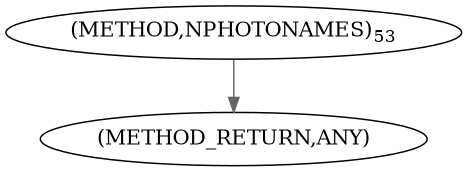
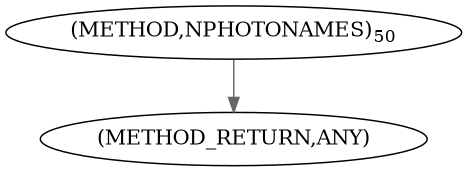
(385, 30) -> (385, 30)
